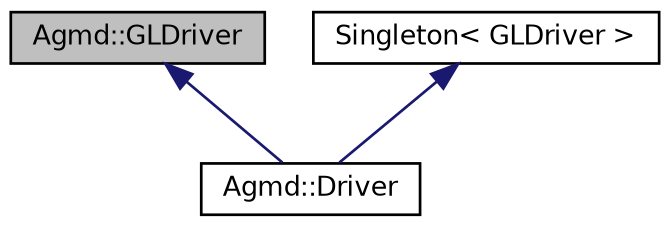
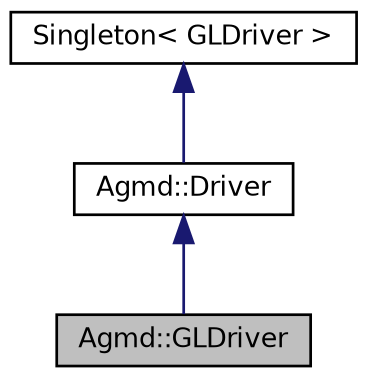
(234, 122) -> (184, 279)
